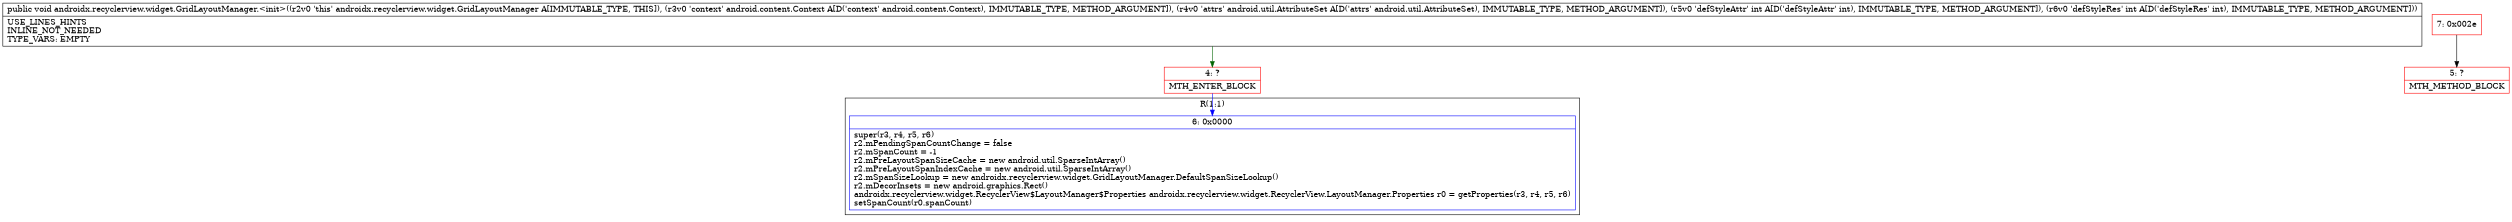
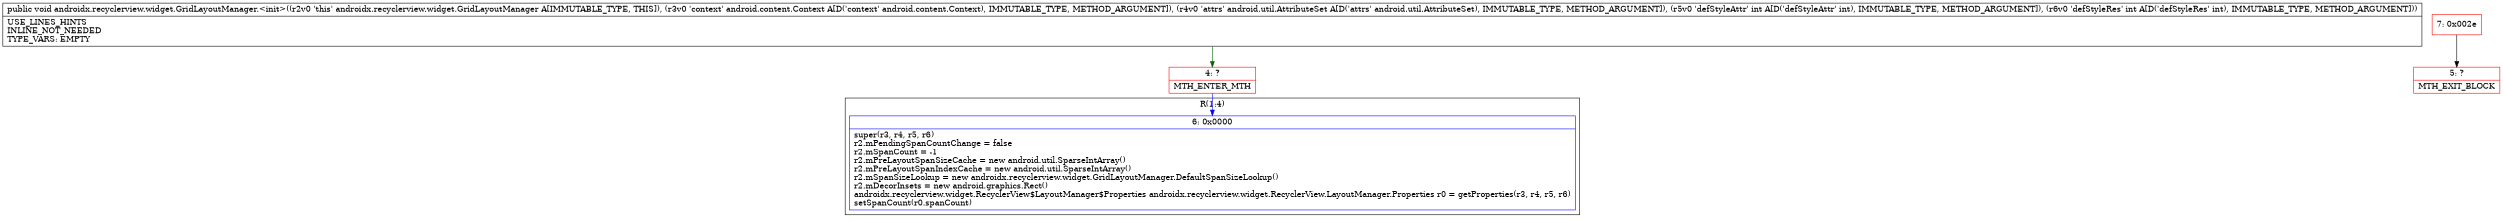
(1212, 86) -> (1212, 86)
(2457, 86) -> (2457, 86)
(1212, 105) -> (1212, 105)
